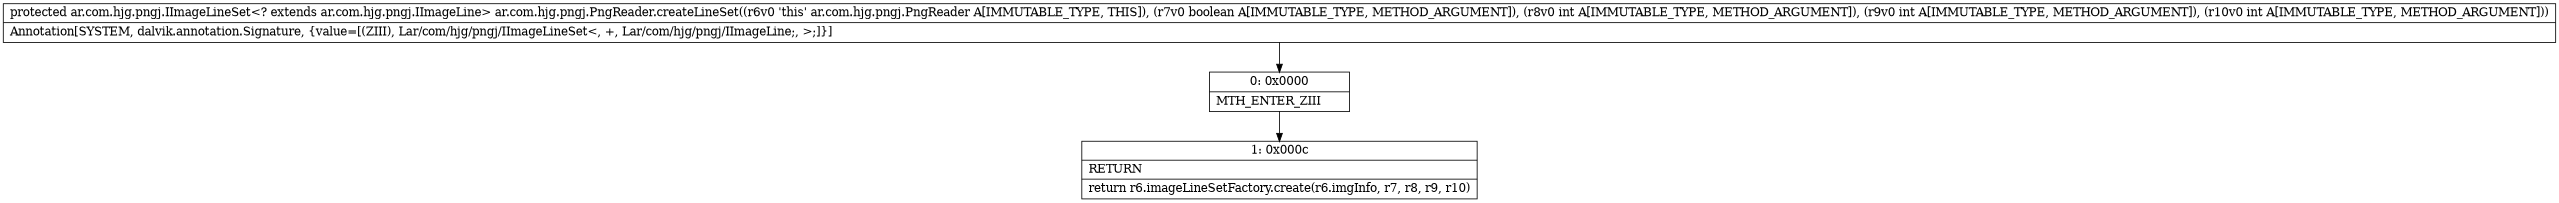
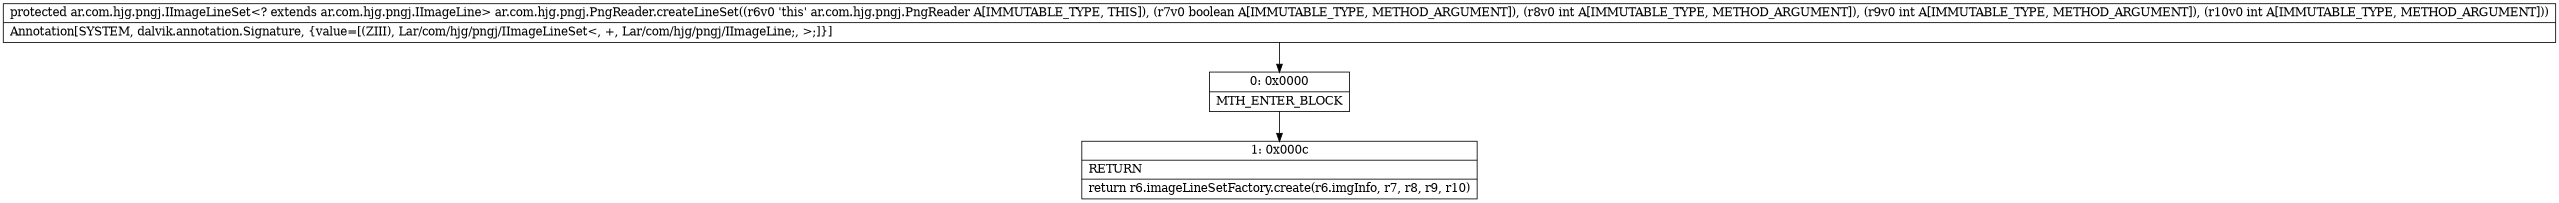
(1268, 101) -> (1279, 101)
